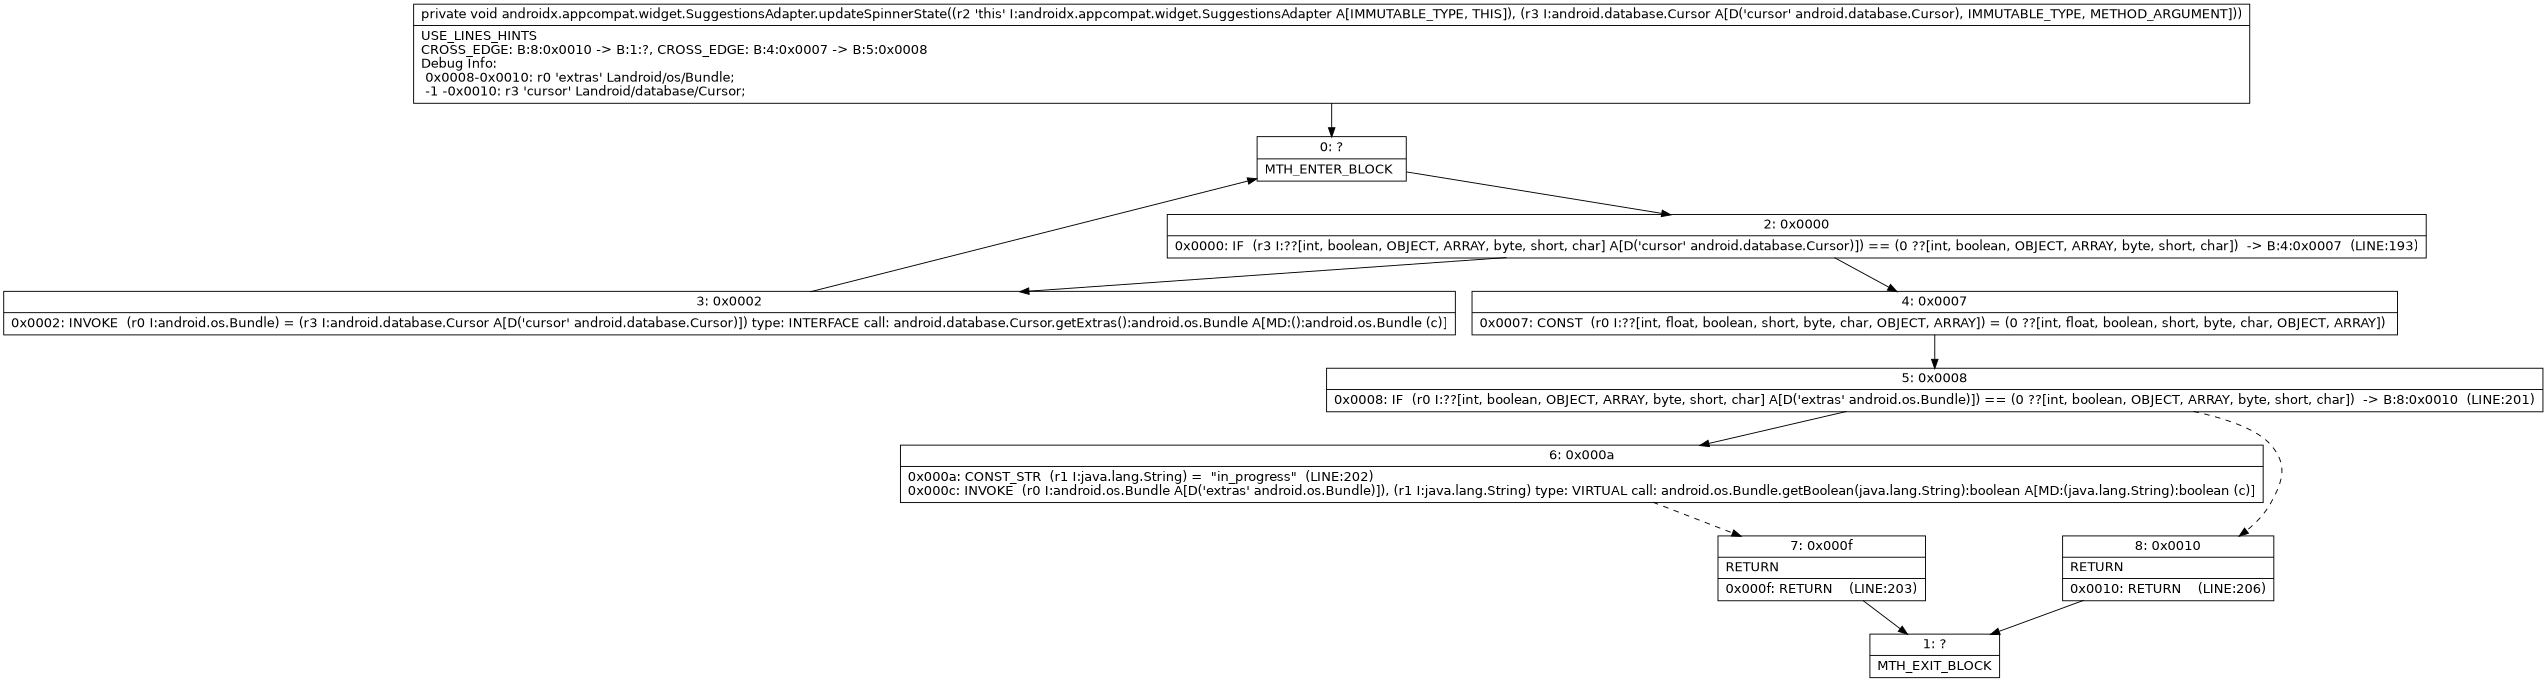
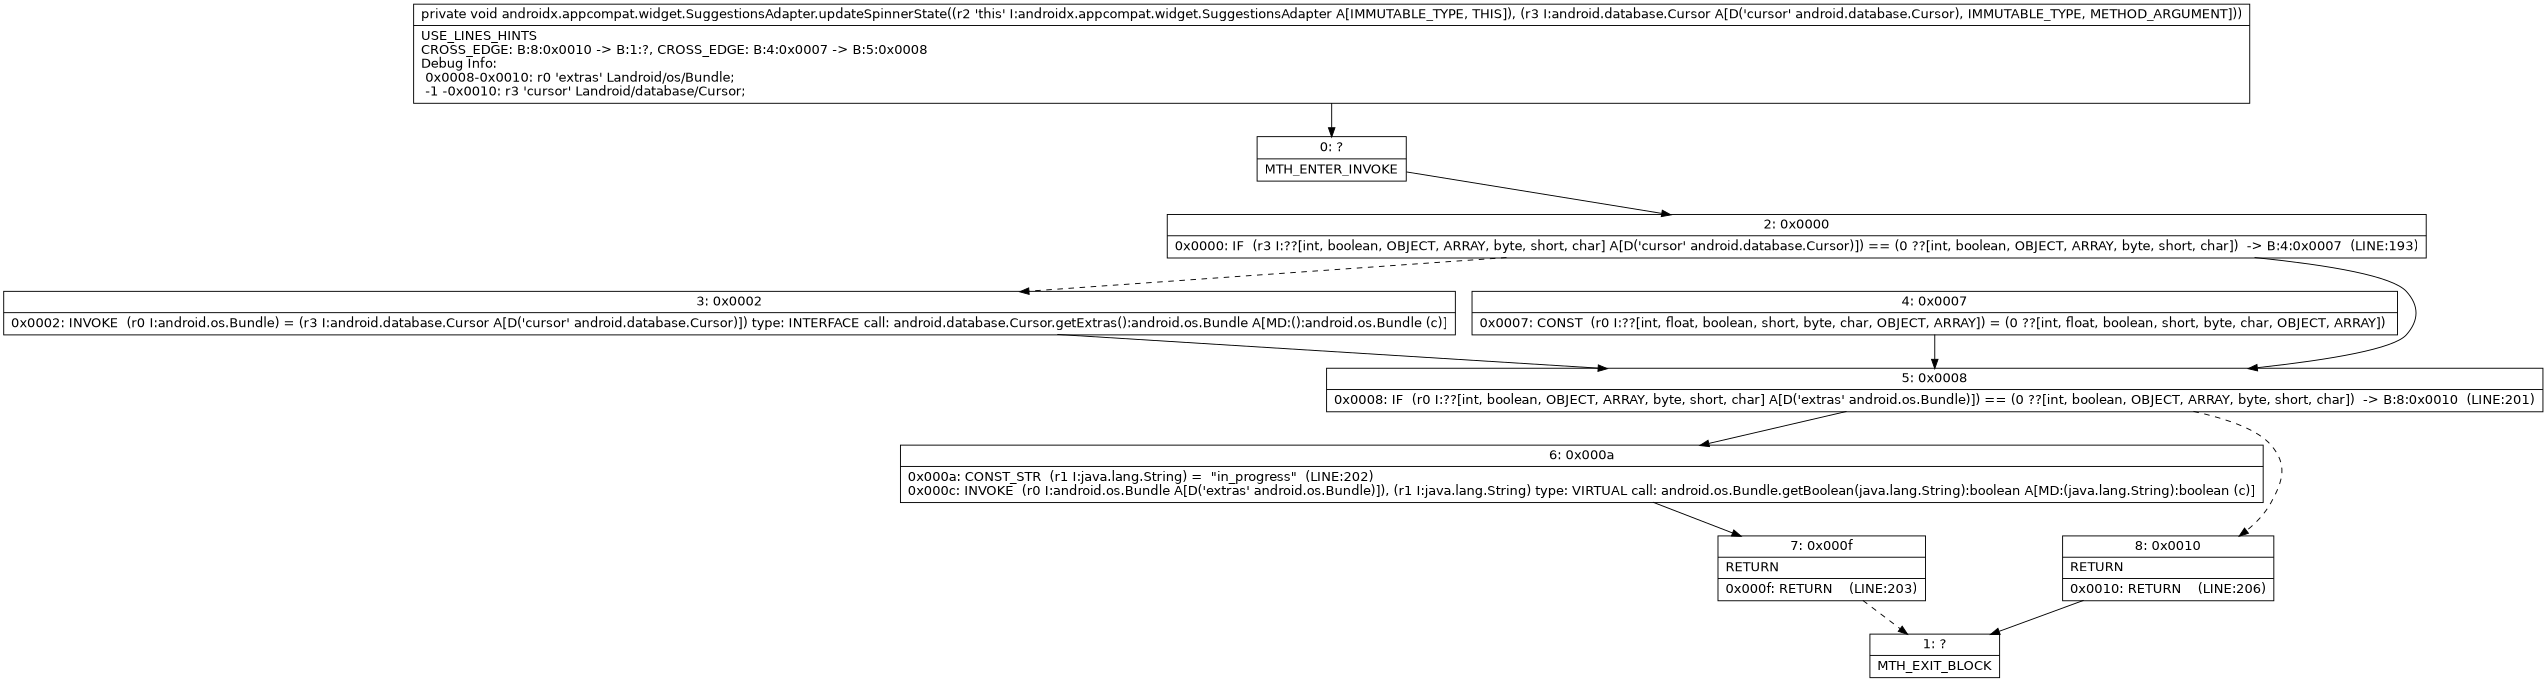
(1329, 170) -> (1332, 170)
(1029, 236) -> (1328, 351)
(1862, 272) -> (2416, 311)
(1268, 274) -> (1268, 274)
(1693, 518) -> (1693, 518)
(1881, 615) -> (1881, 615)
